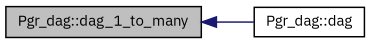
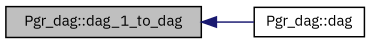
(104, 22) -> (104, 22)
